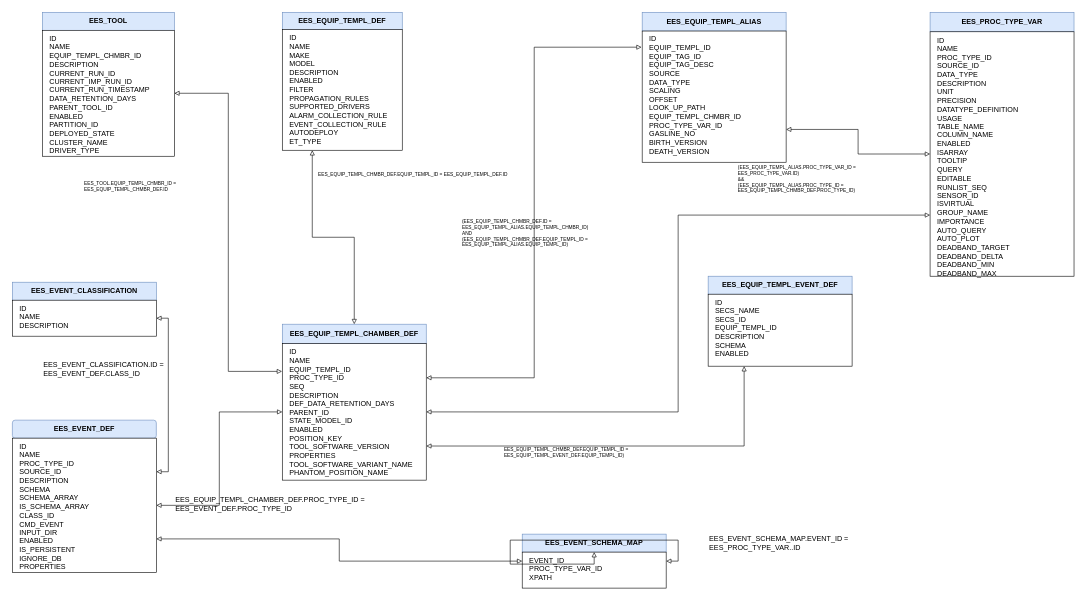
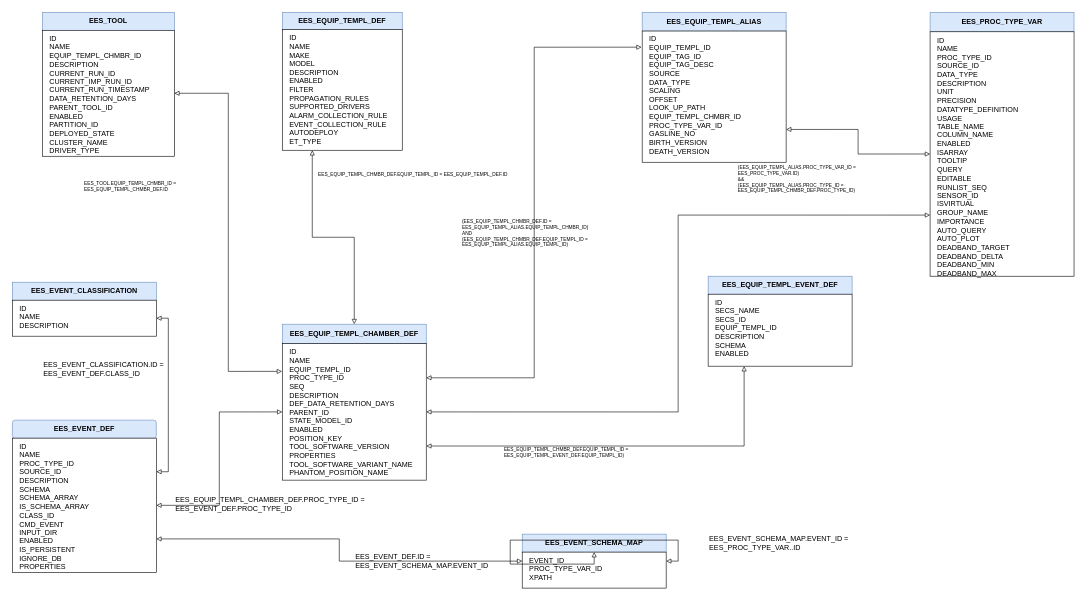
none -> (426, 561)
